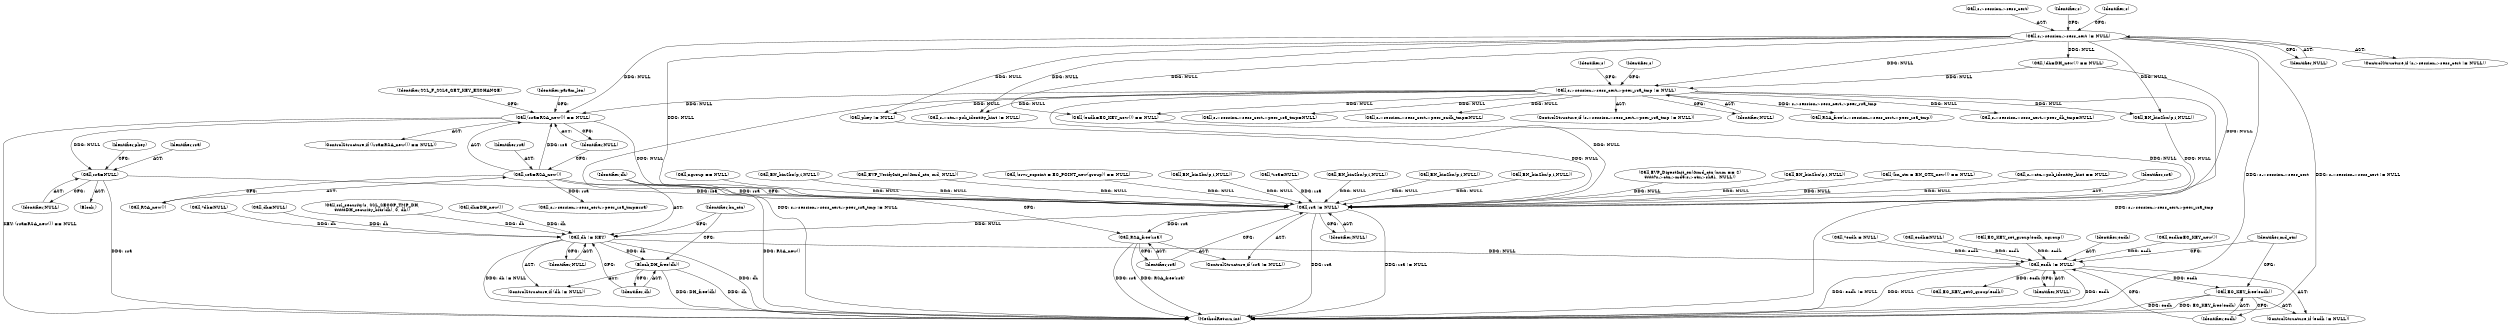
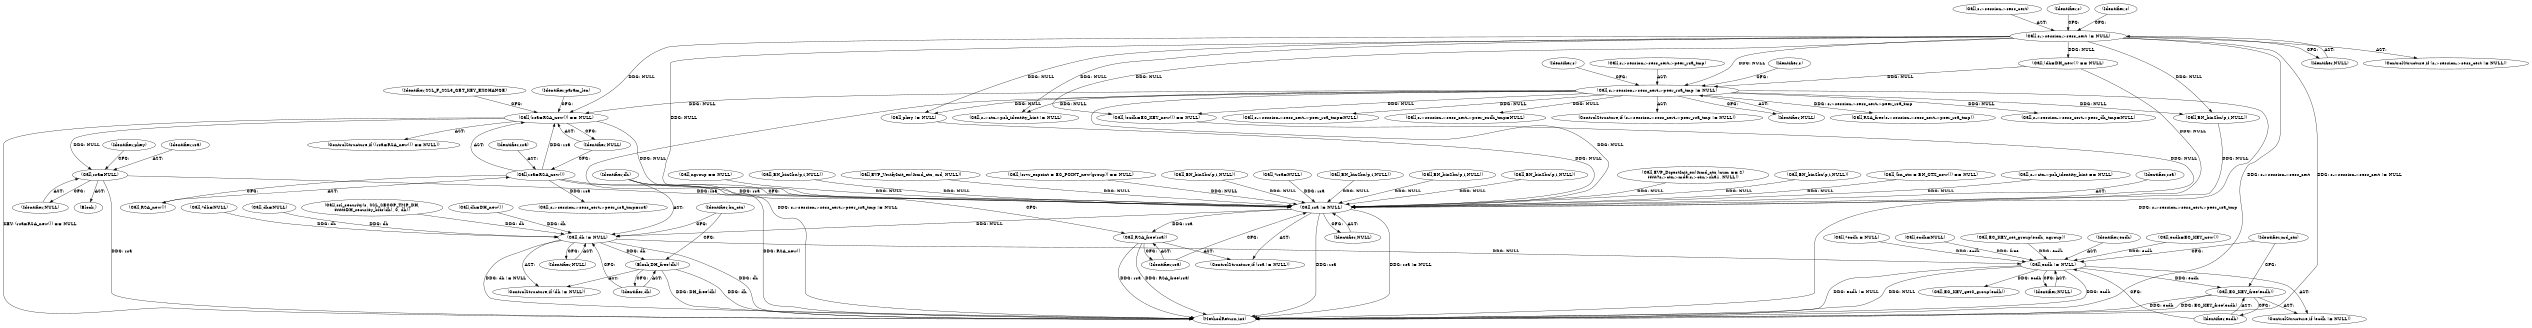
none -> (1657, 63)
(588, 238) -> (588, 238)
(2007, 251) -> (2008, 251)
